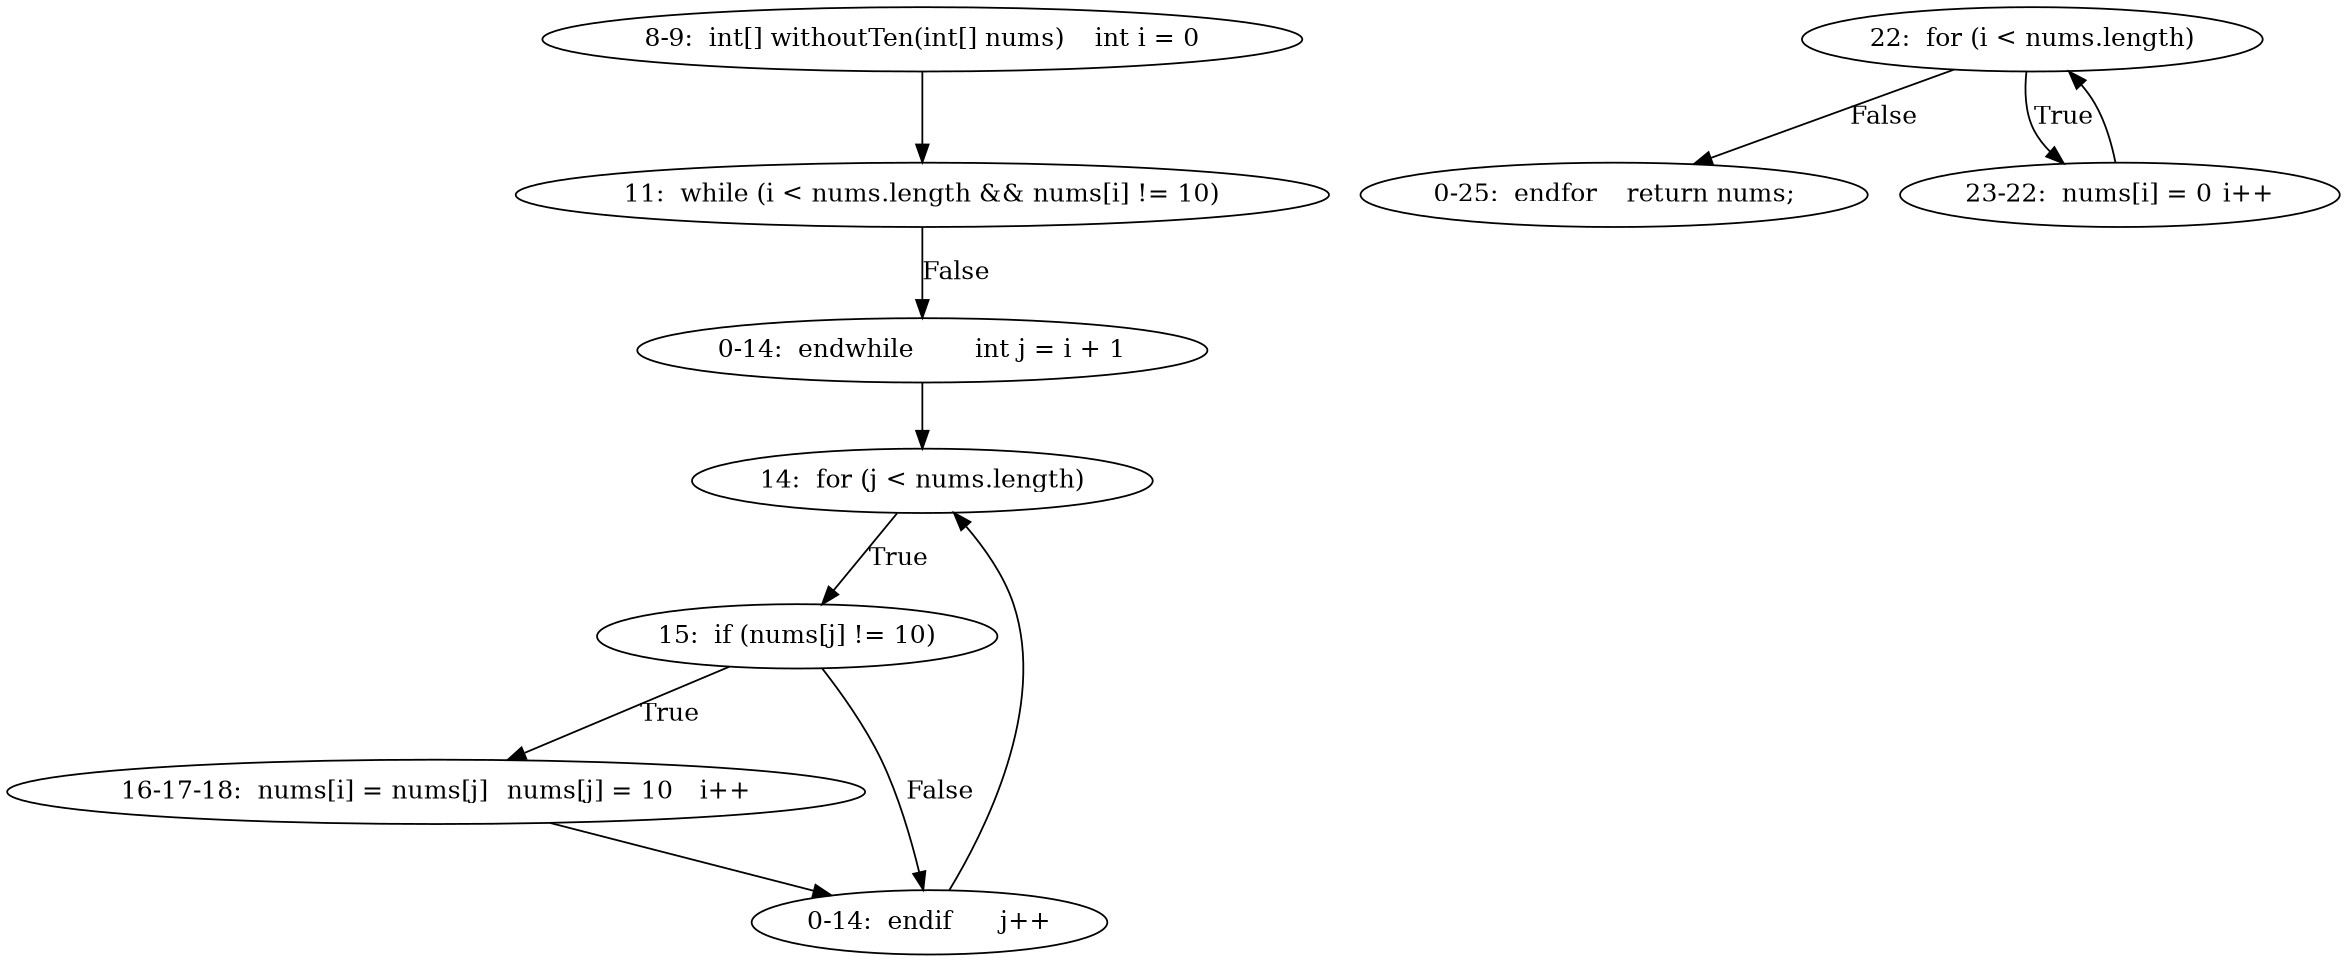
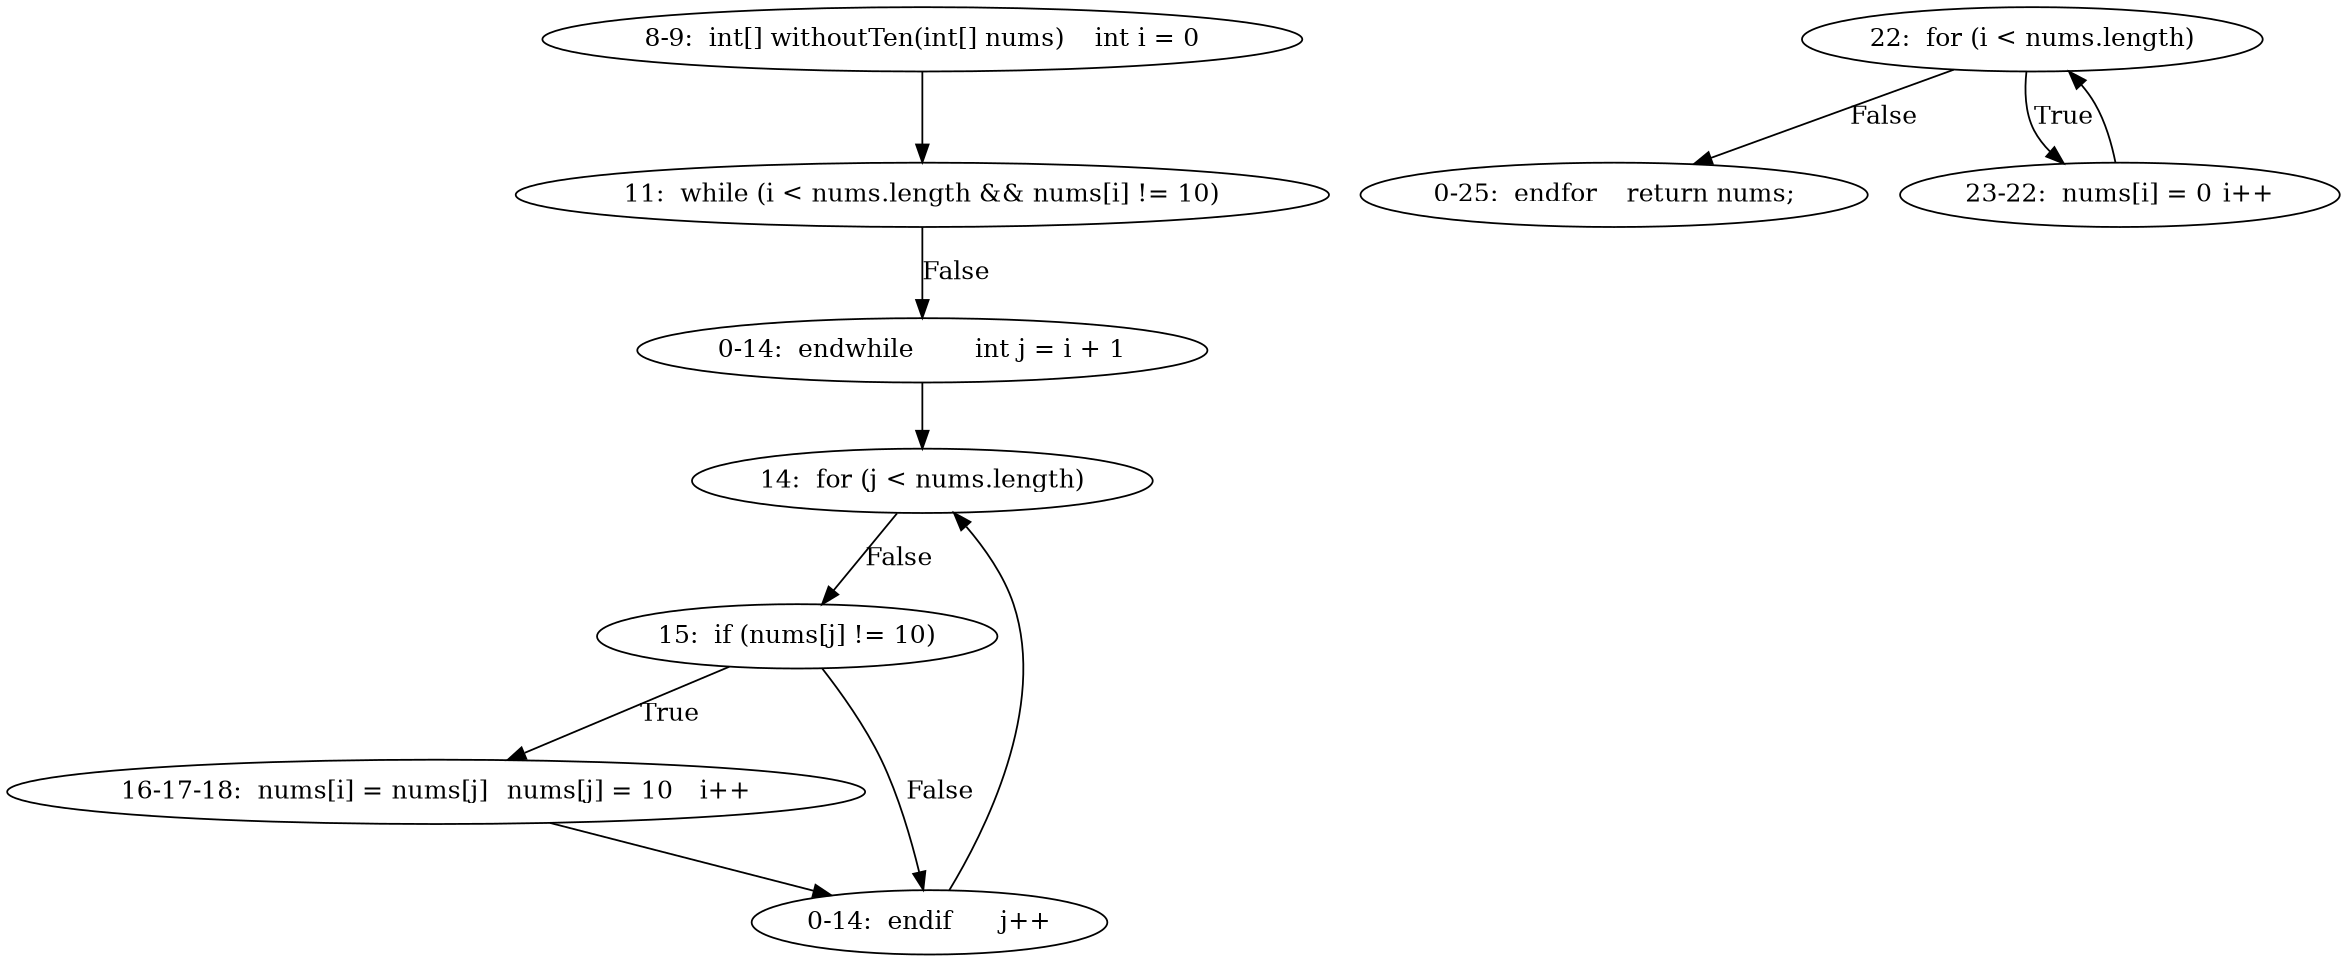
(899, 559) -> (899, 559)
